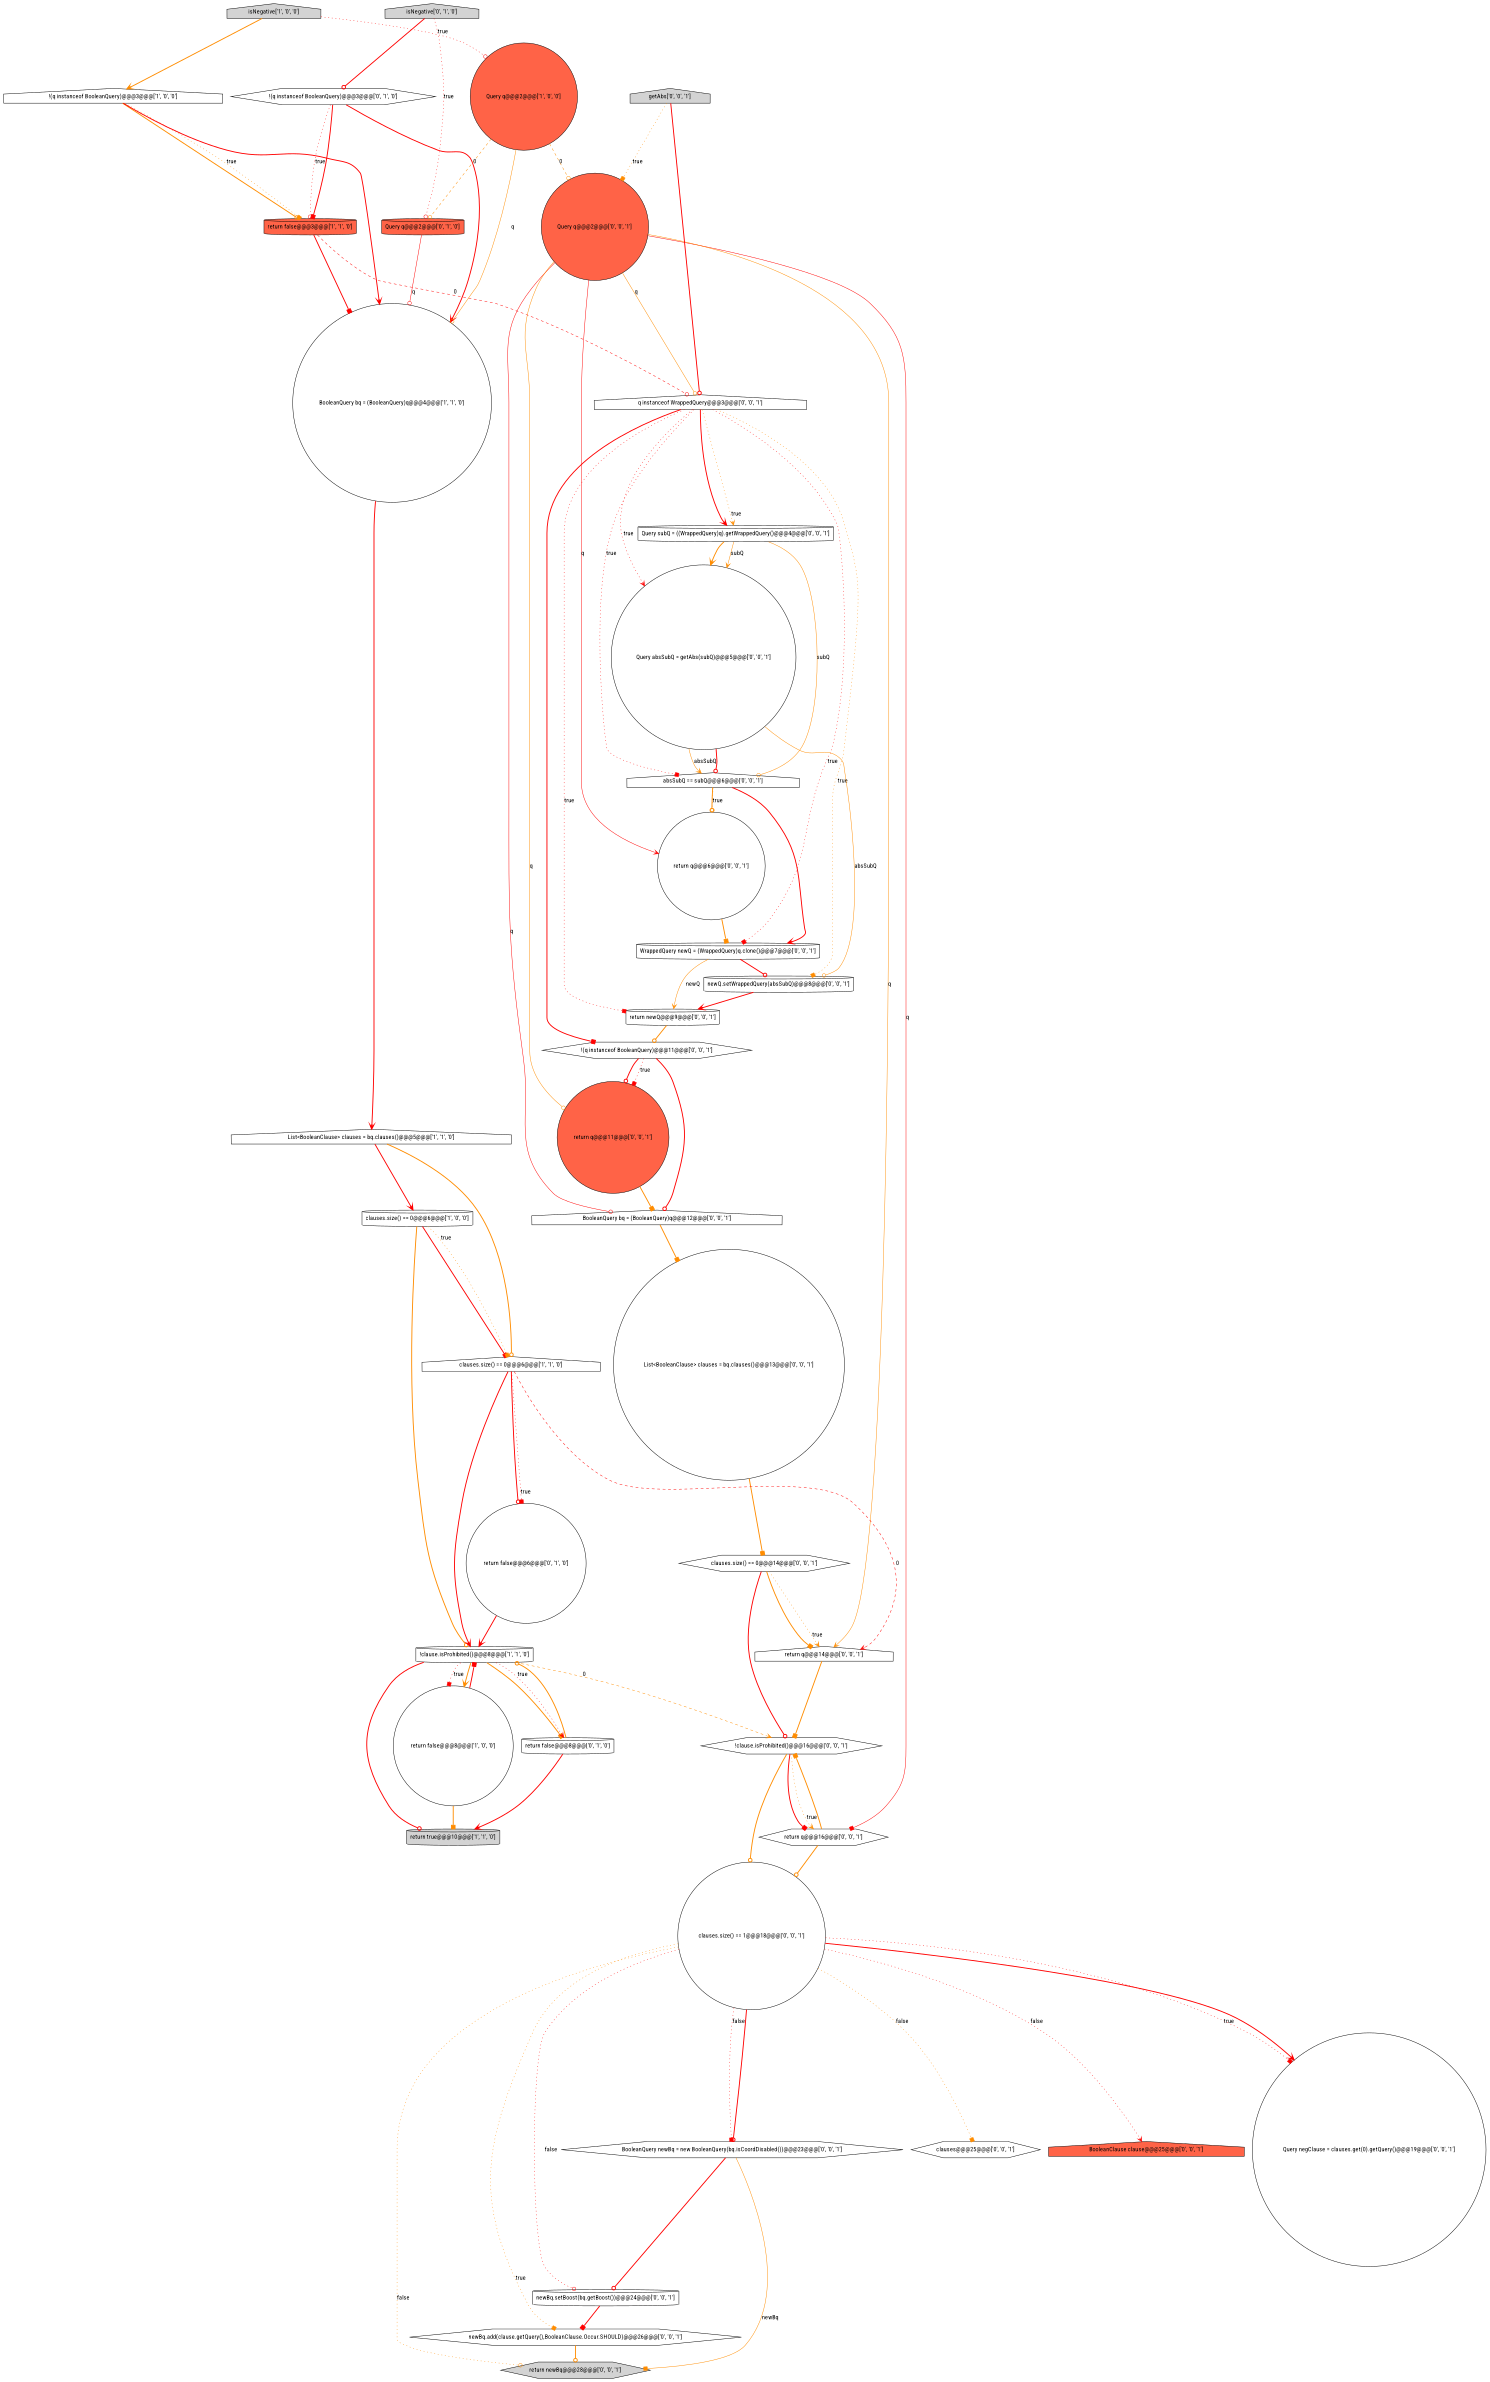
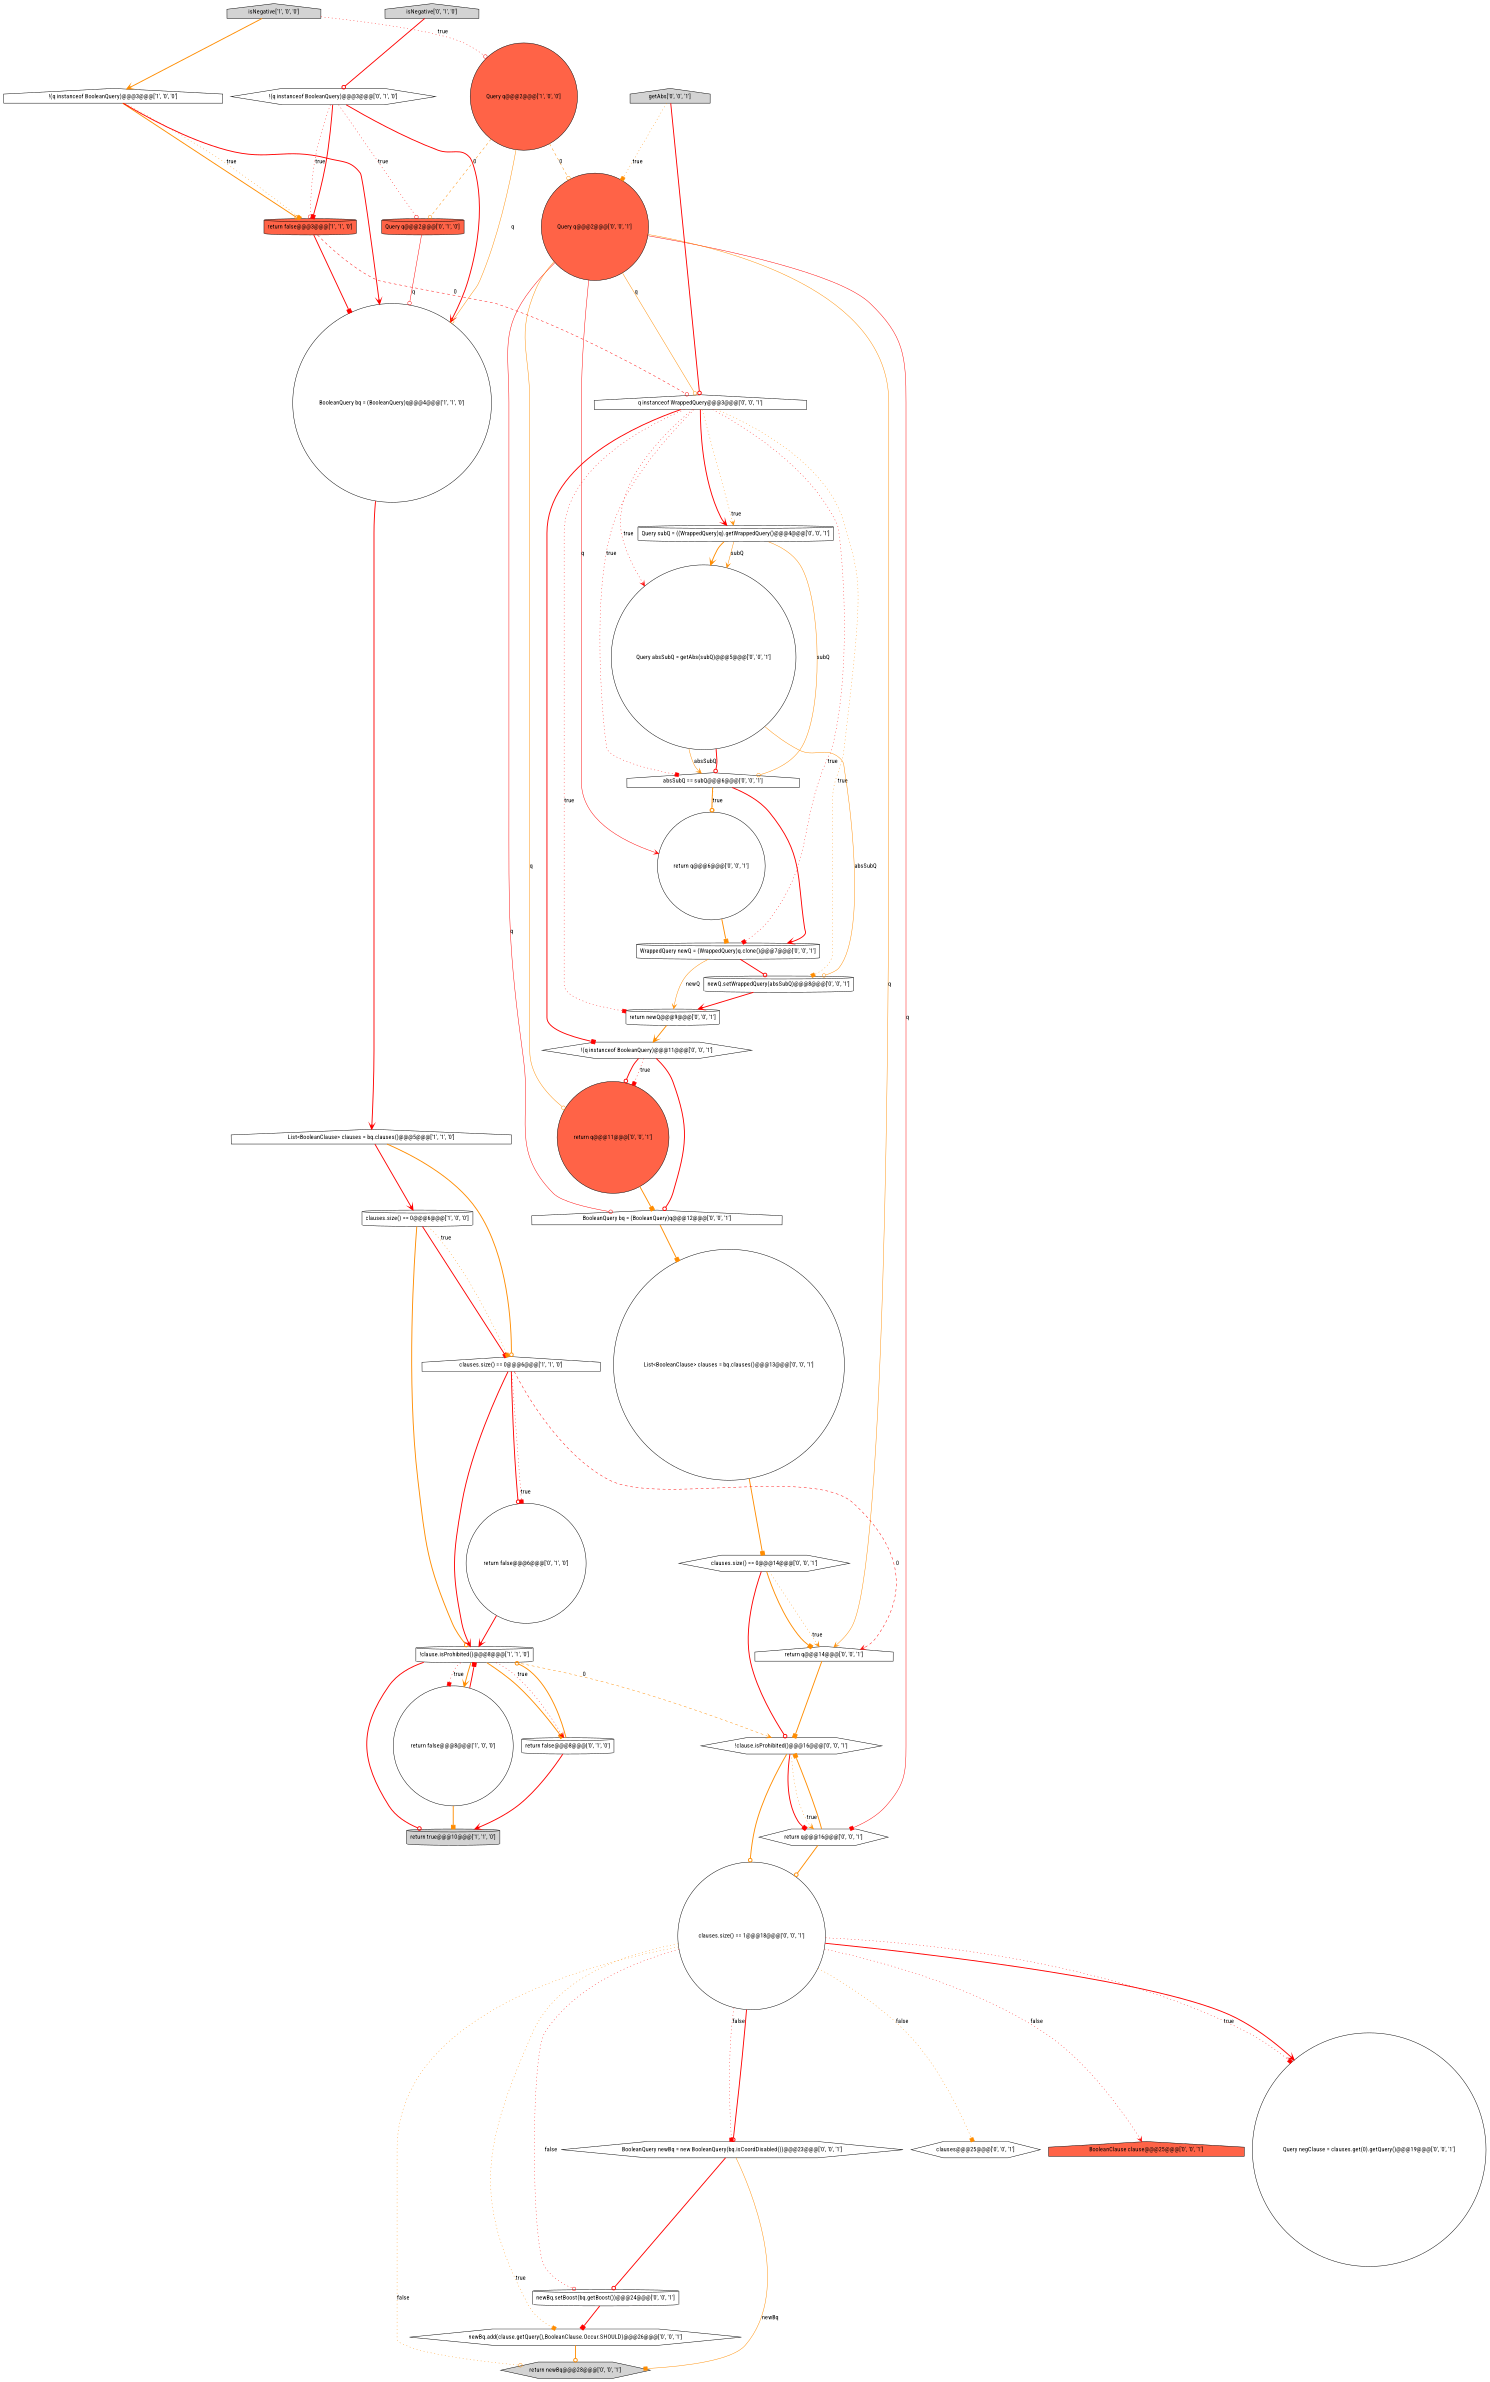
(443, 117) -> (377, 160)
(661, 1032) -> (661, 1032)
